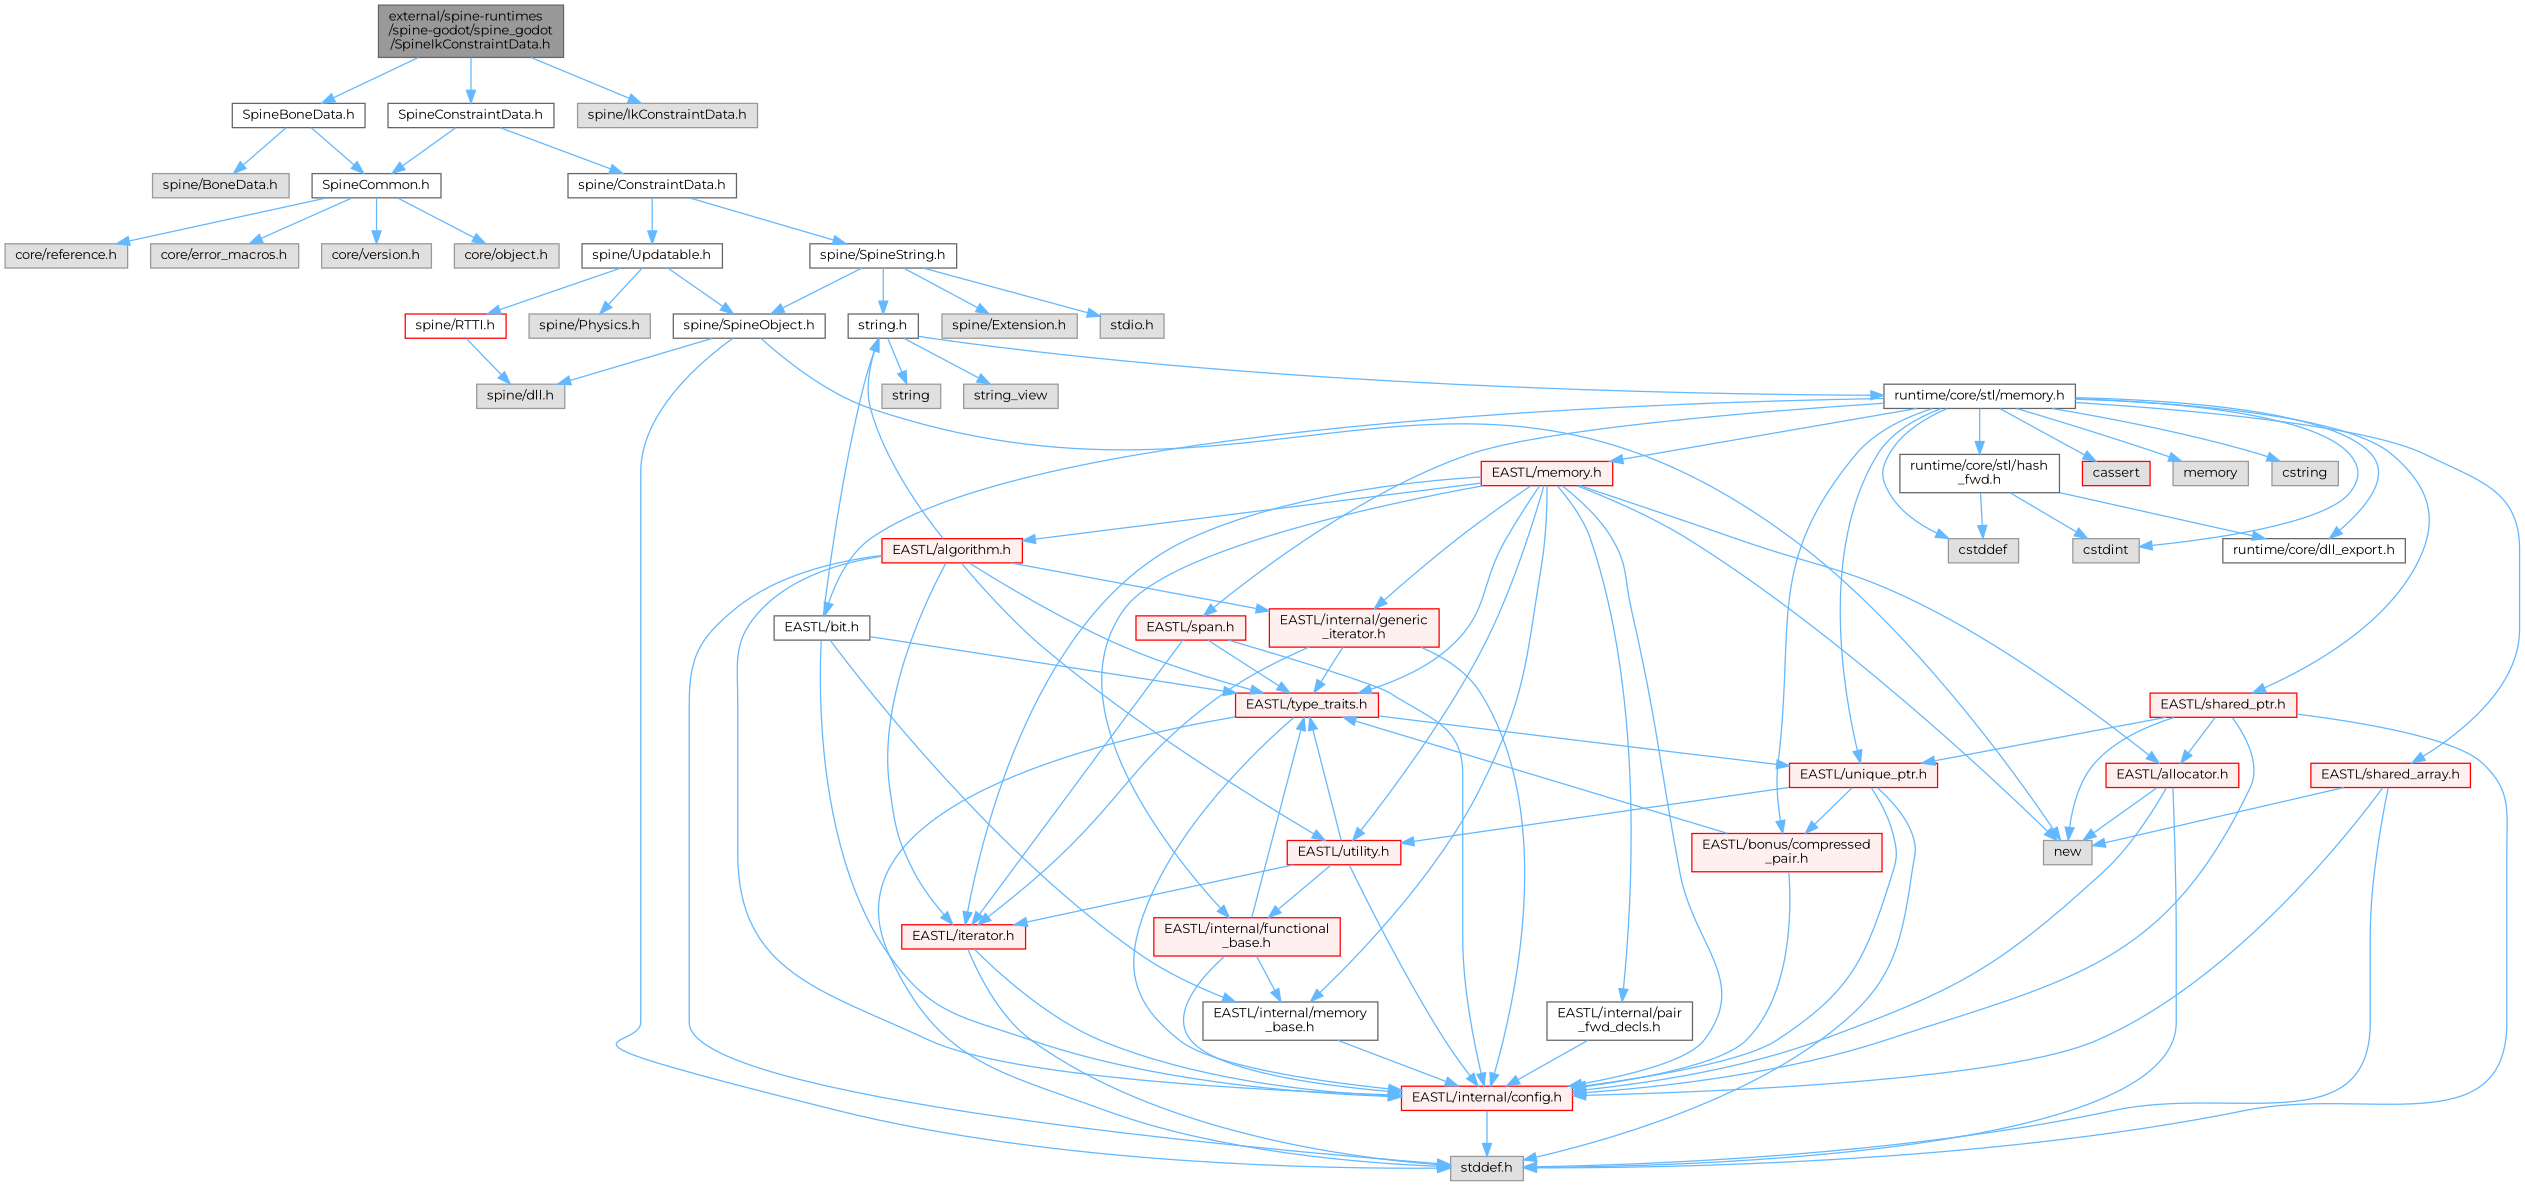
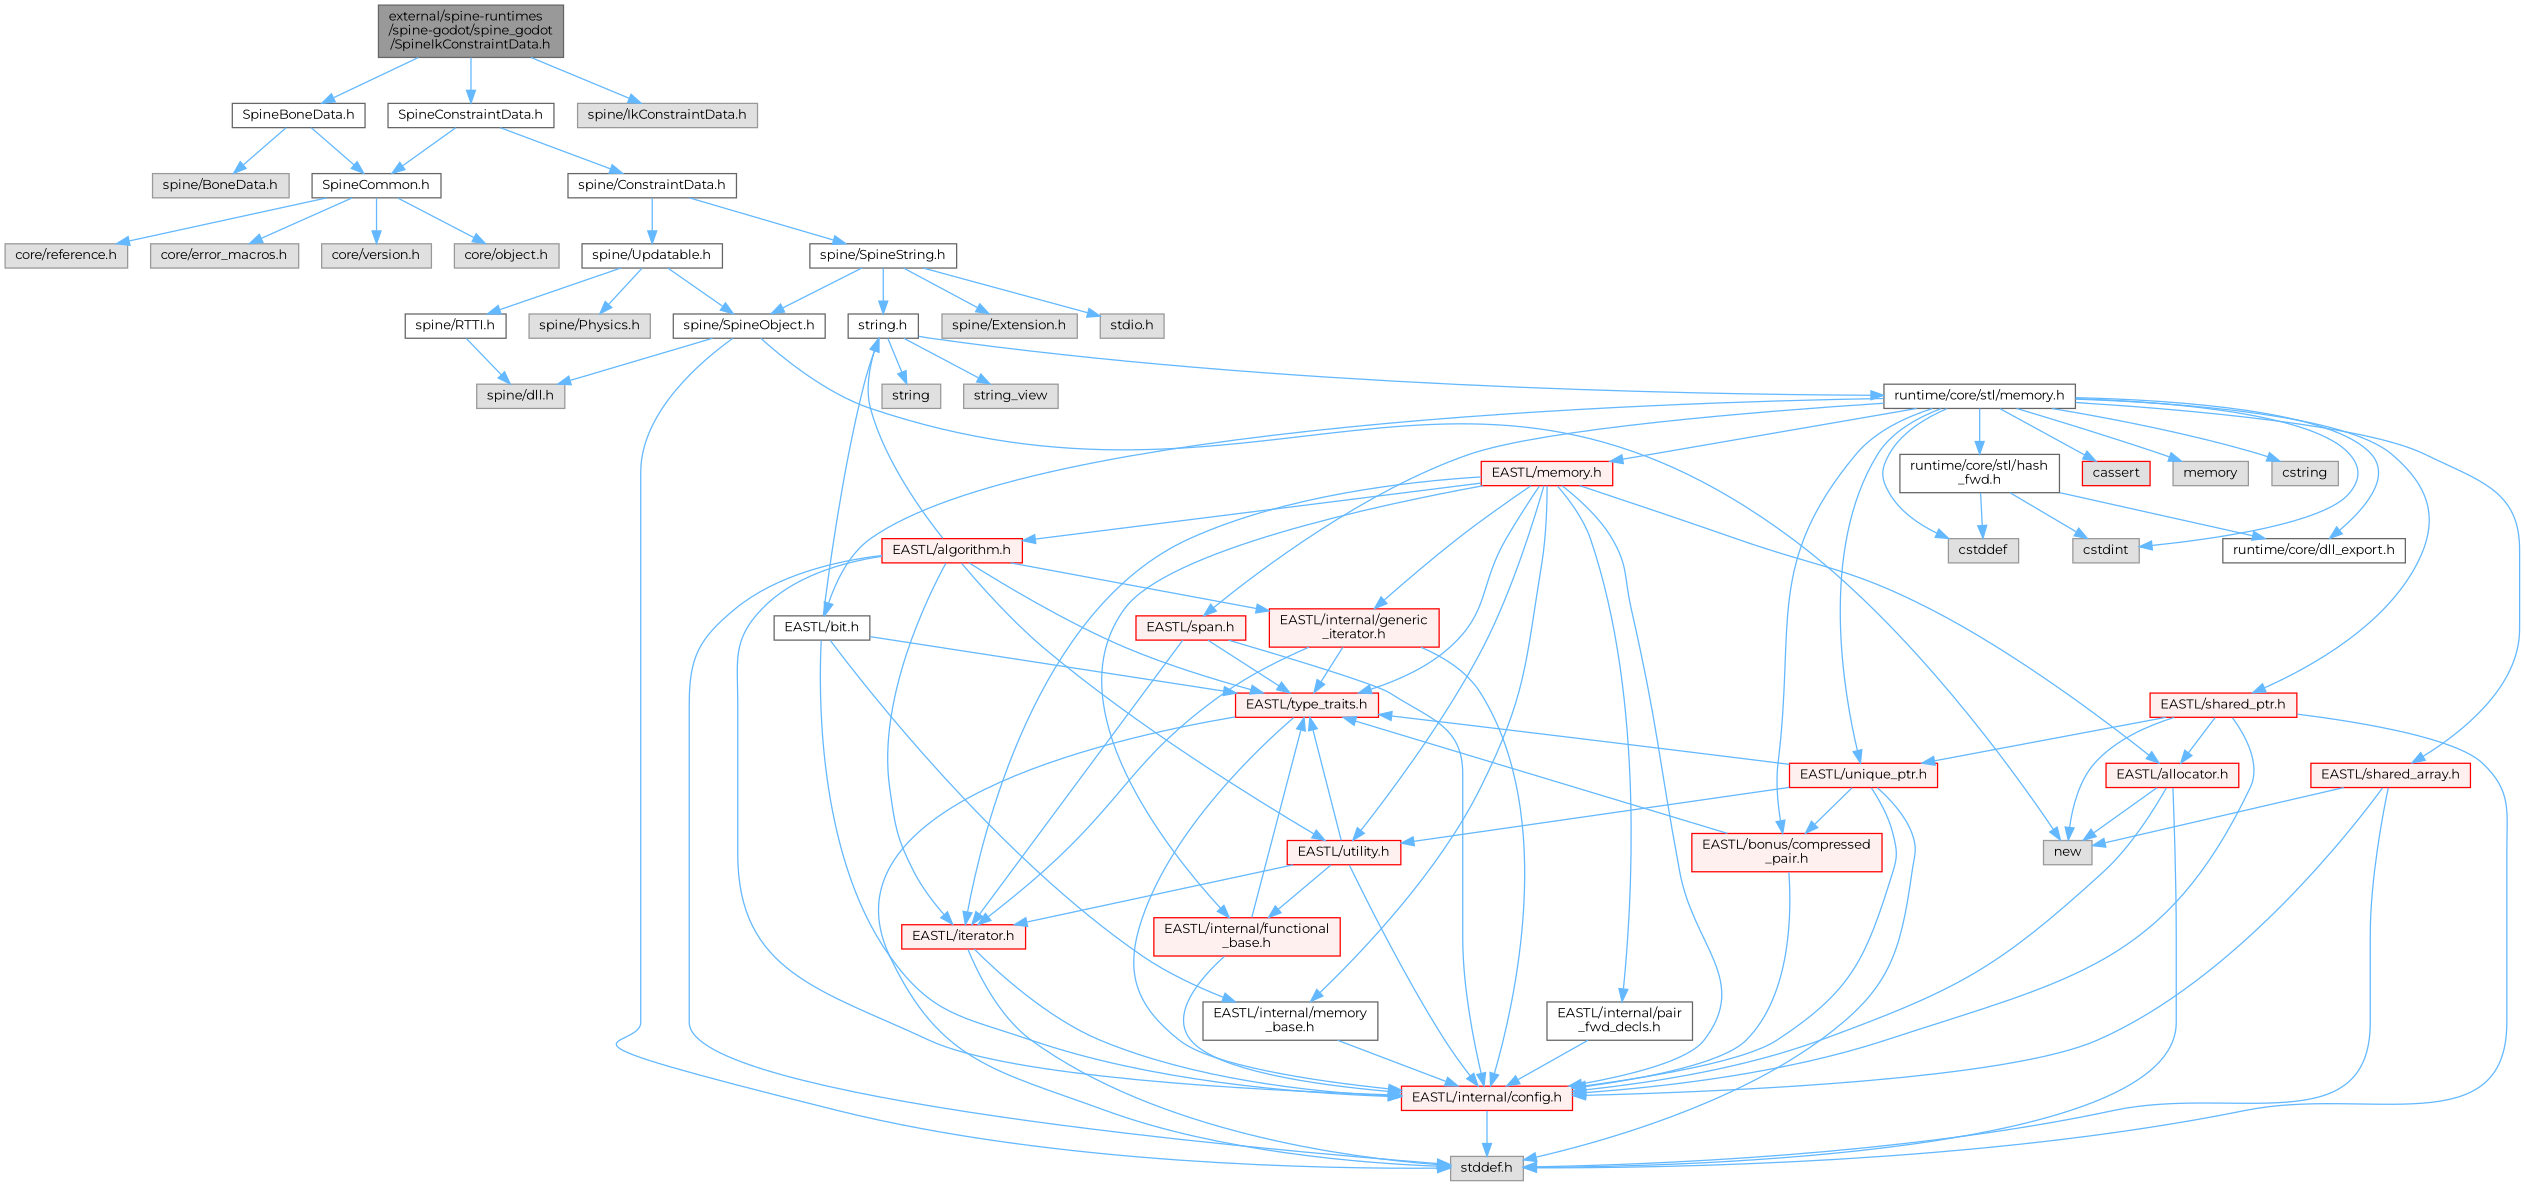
(456, 326) -> (456, 326)
(1827, 638) -> none
(1578, 740) -> (1591, 740)
(1266, 973) -> none
